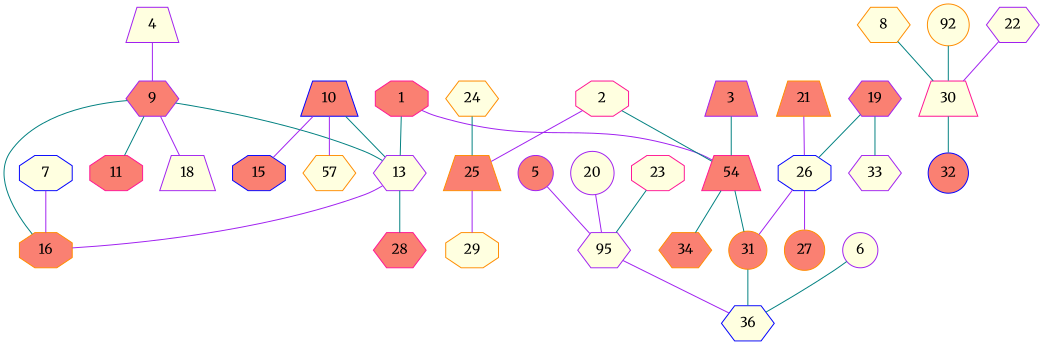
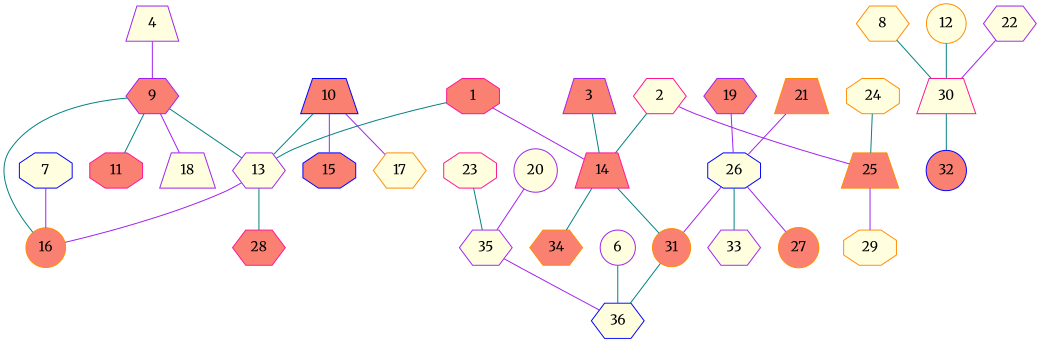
(948, 25) -> (946, 24)
(472, 99) -> (873, 96)
(602, 99) -> (660, 96)
(840, 136) -> (732, 134)
(875, 136) -> (734, 209)
(329, 173) -> (400, 171)
(536, 173) -> none
(731, 173) -> (602, 171)
(46, 250) -> (46, 248)
(604, 250) -> (486, 248)
